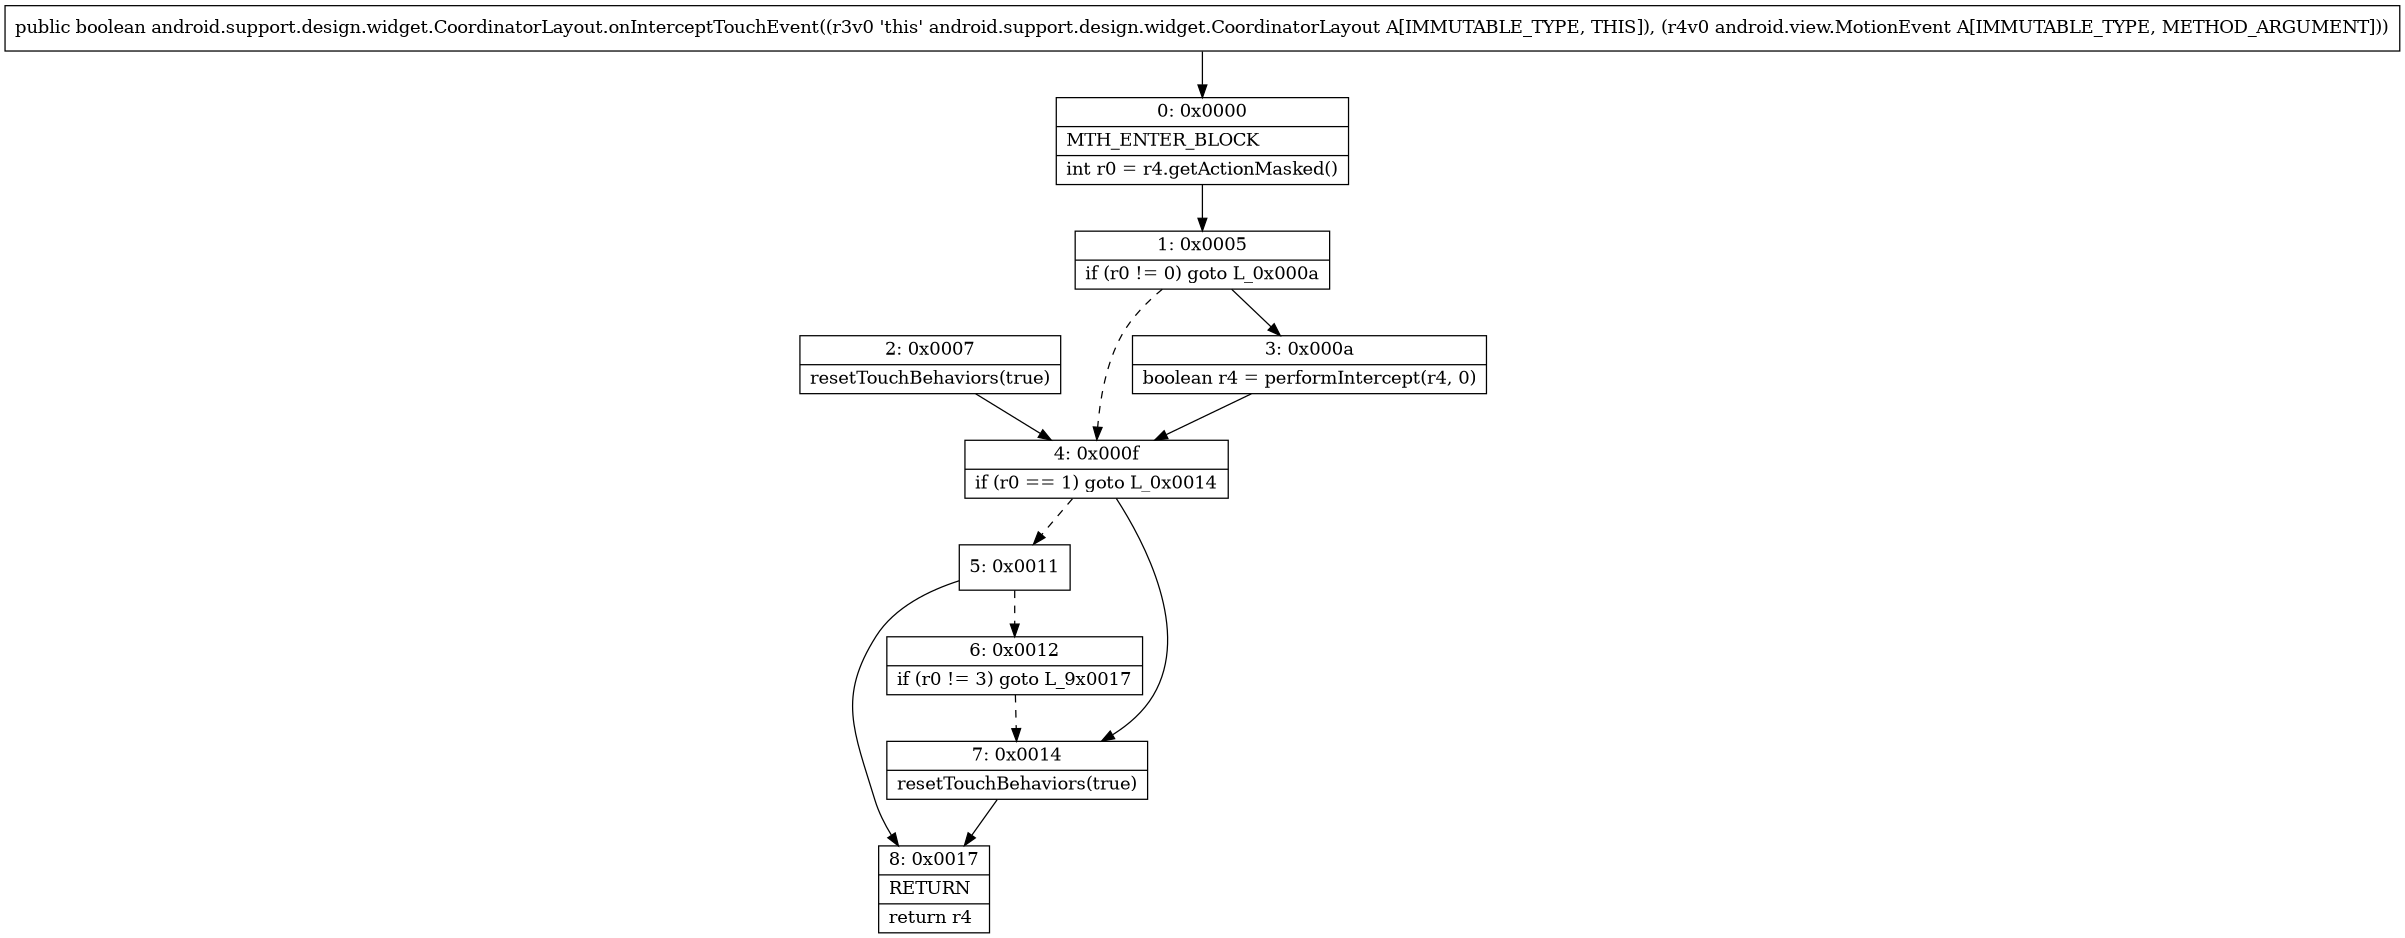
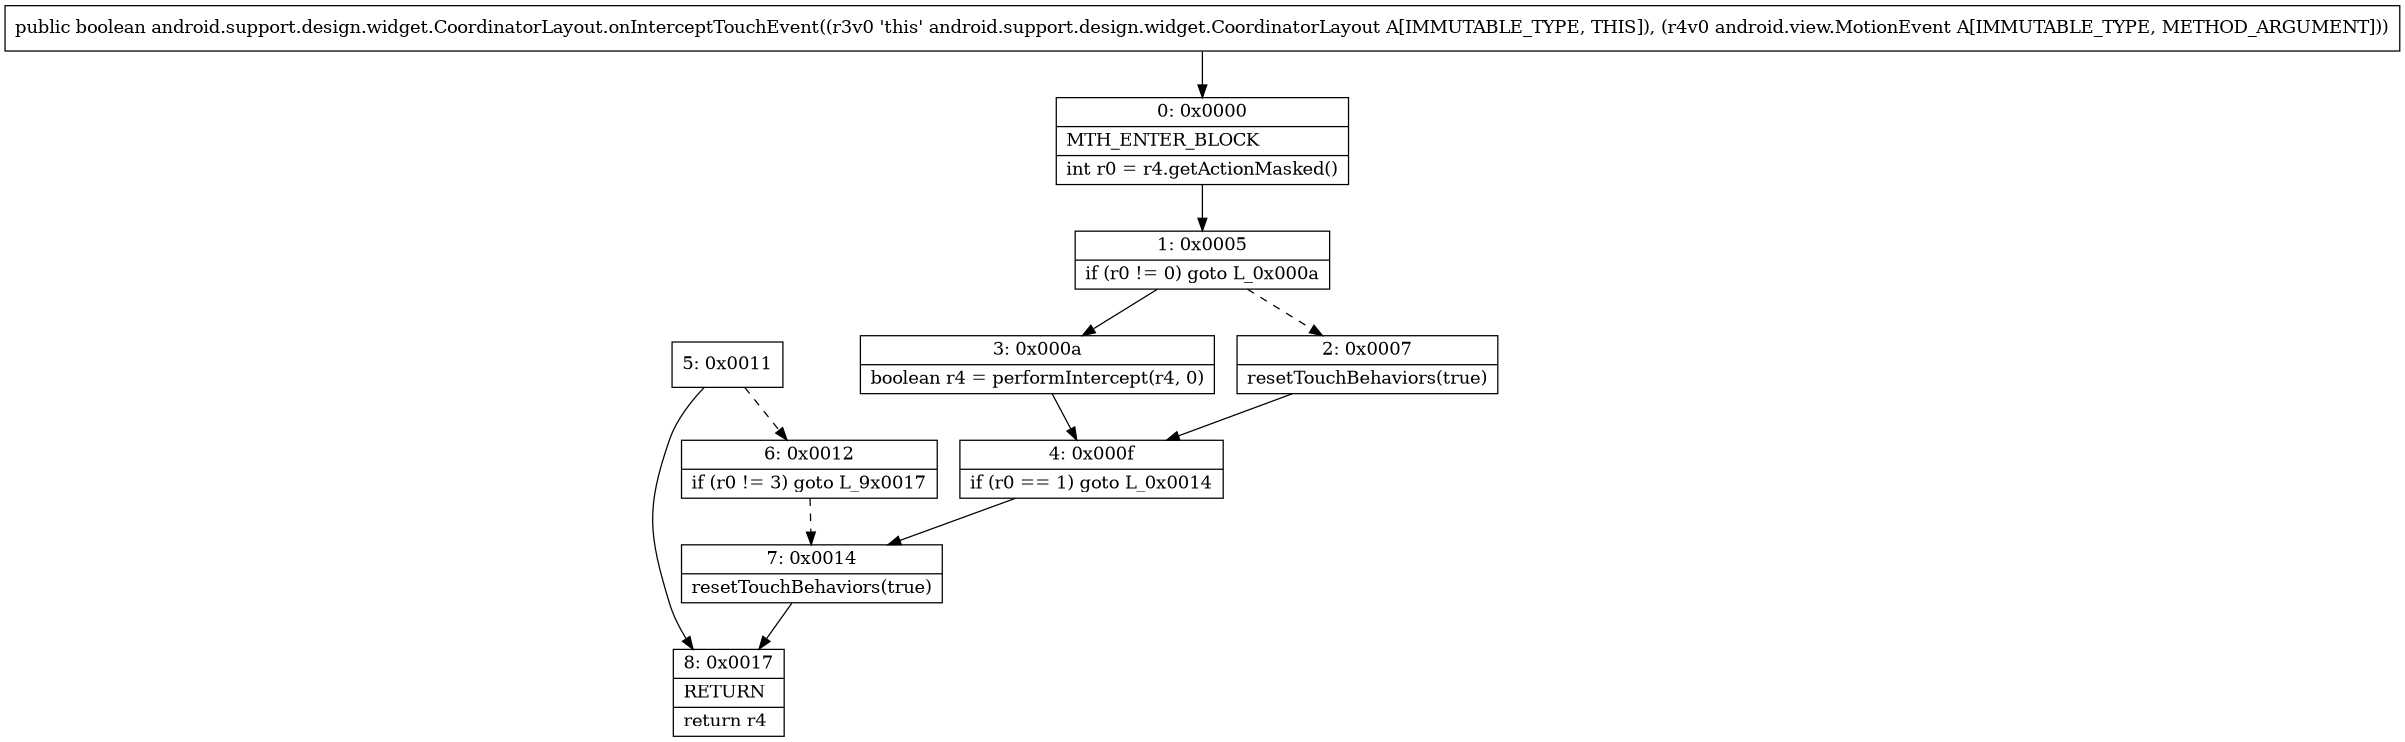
(1114, 351) -> (1279, 309)
(1057, 517) -> none
